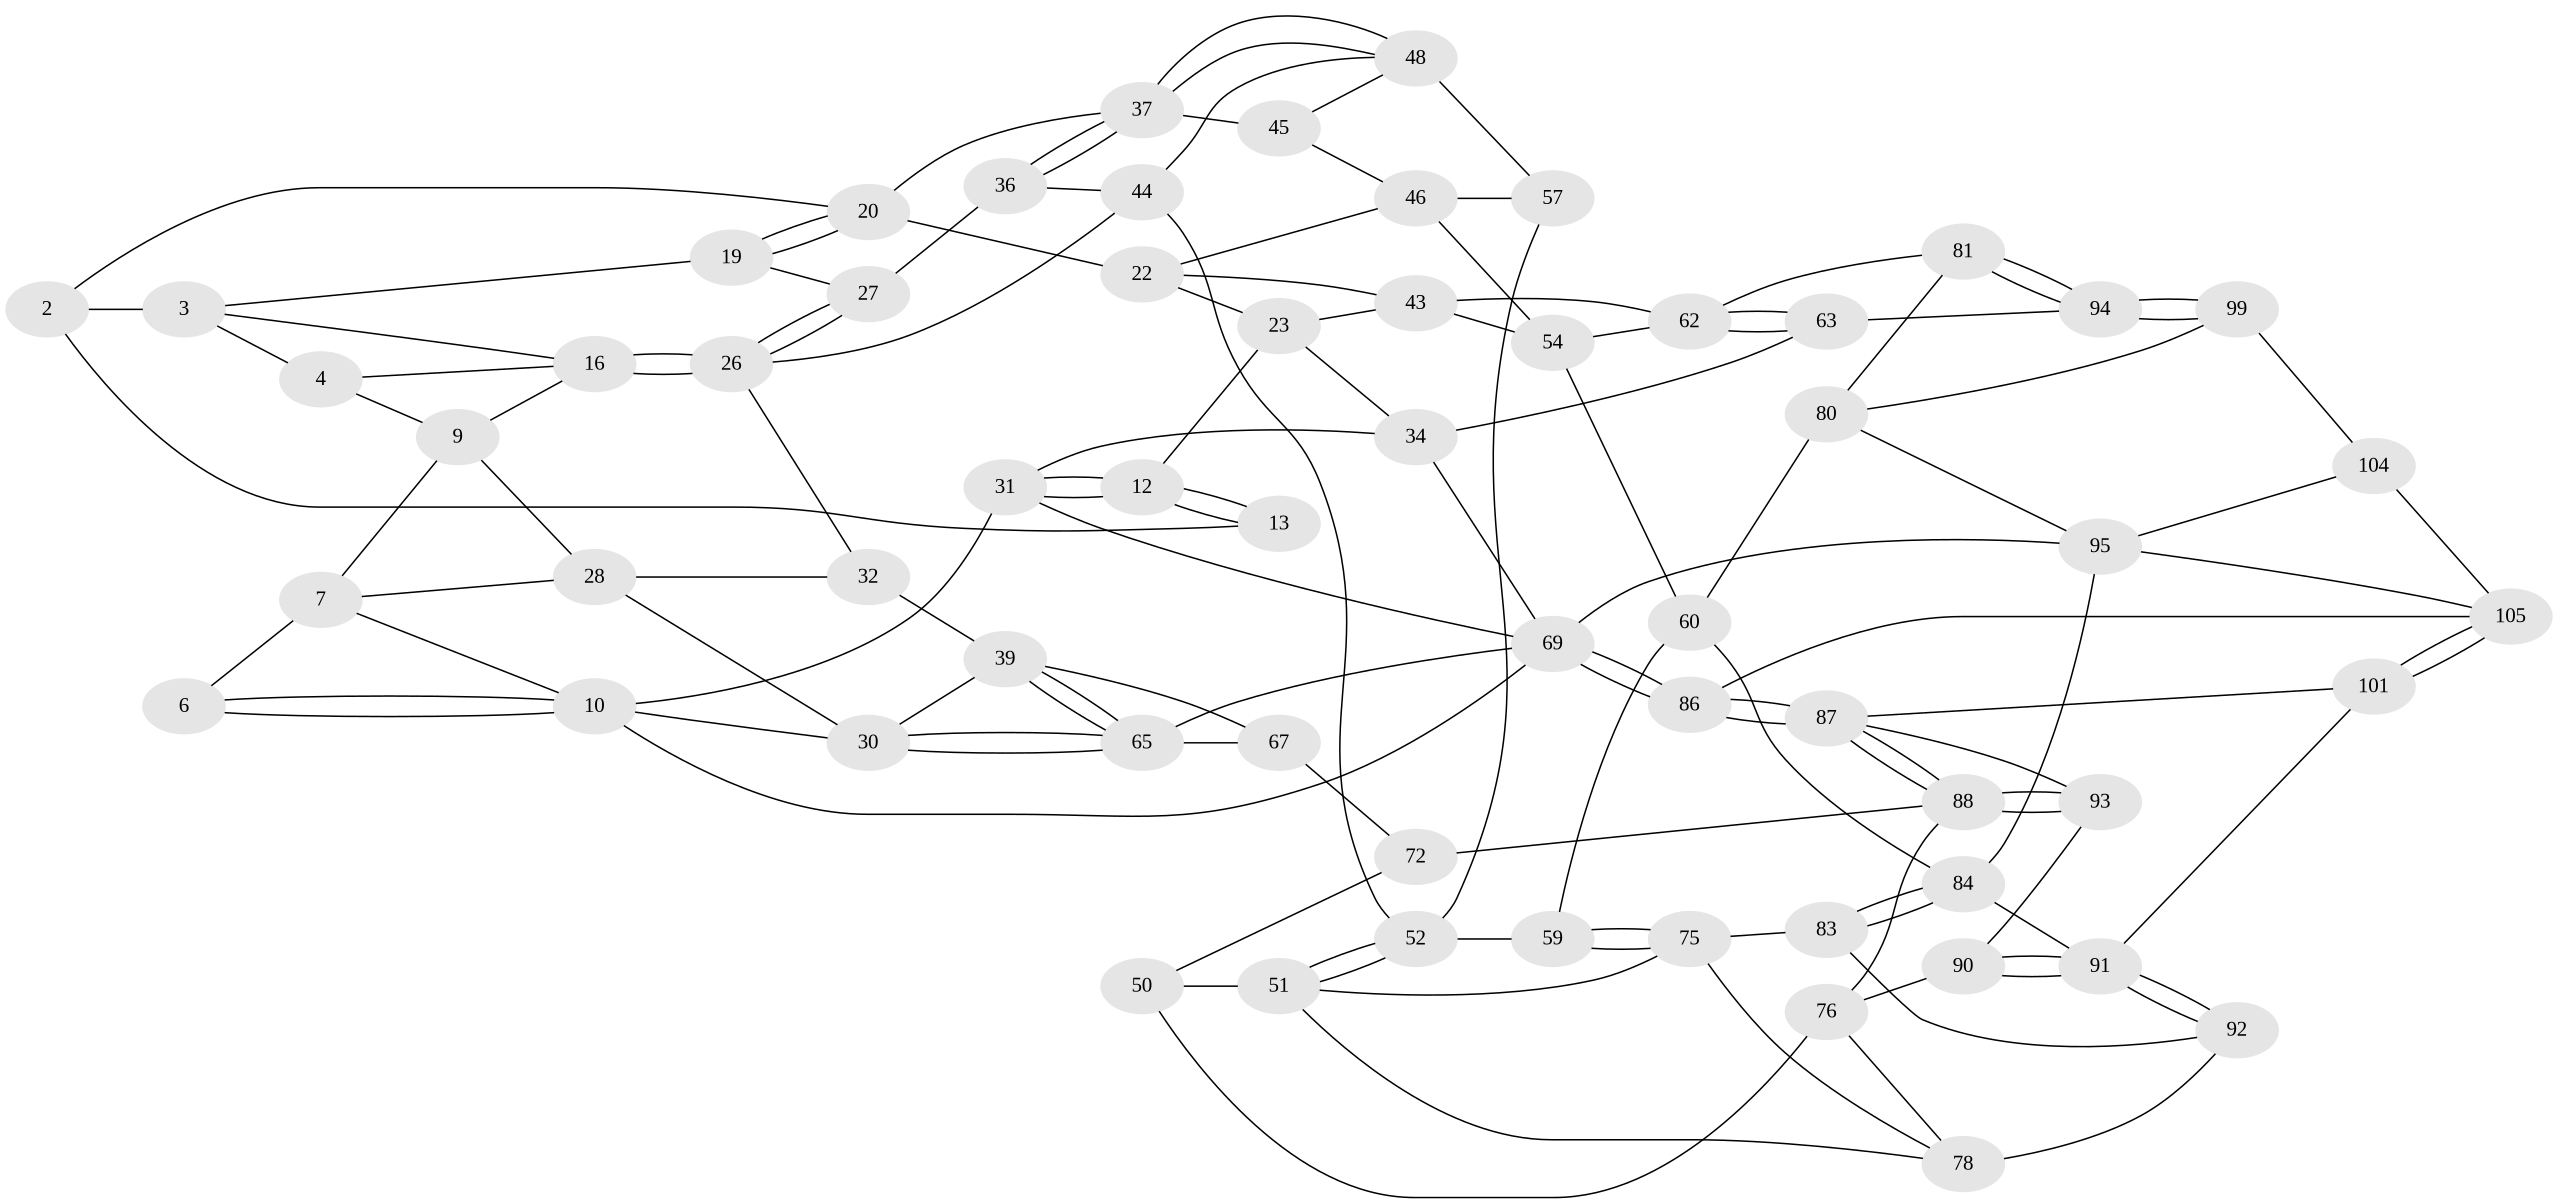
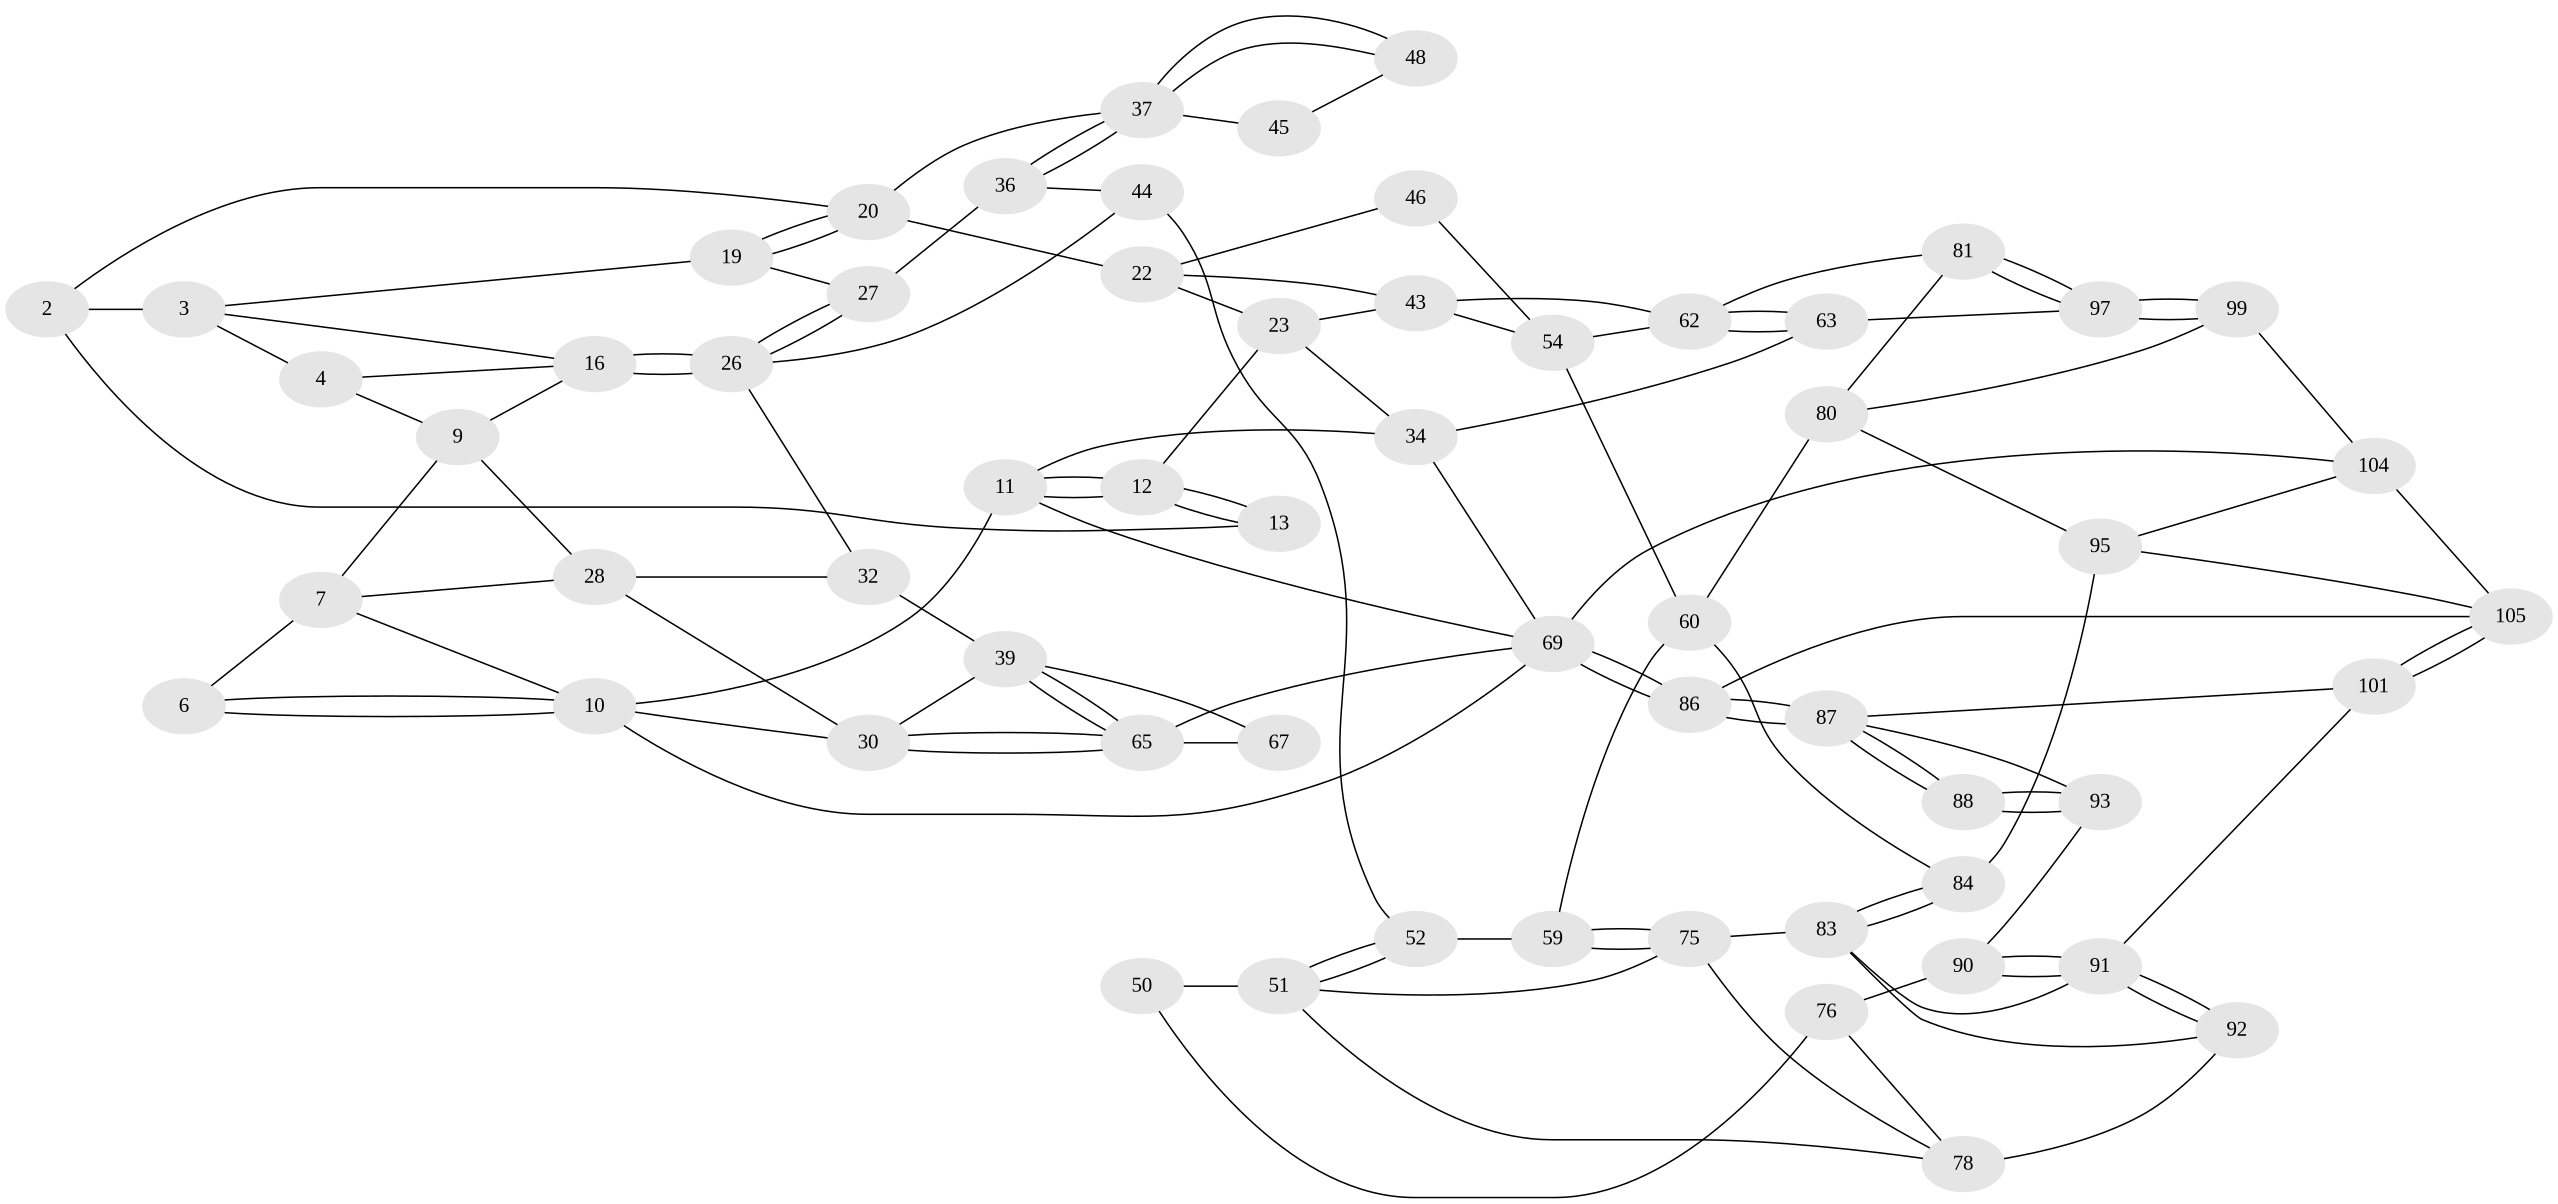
(1252, 80) -> none
(1348, 163) -> none
(1553, 198) -> none
(2100, 309) -> (2100, 309)
(1005, 487) -> (1005, 487)
(1812, 547) -> (1913, 468)
(1416, 857) -> none
(1895, 907) -> none
(2032, 925) -> (1952, 1013)
